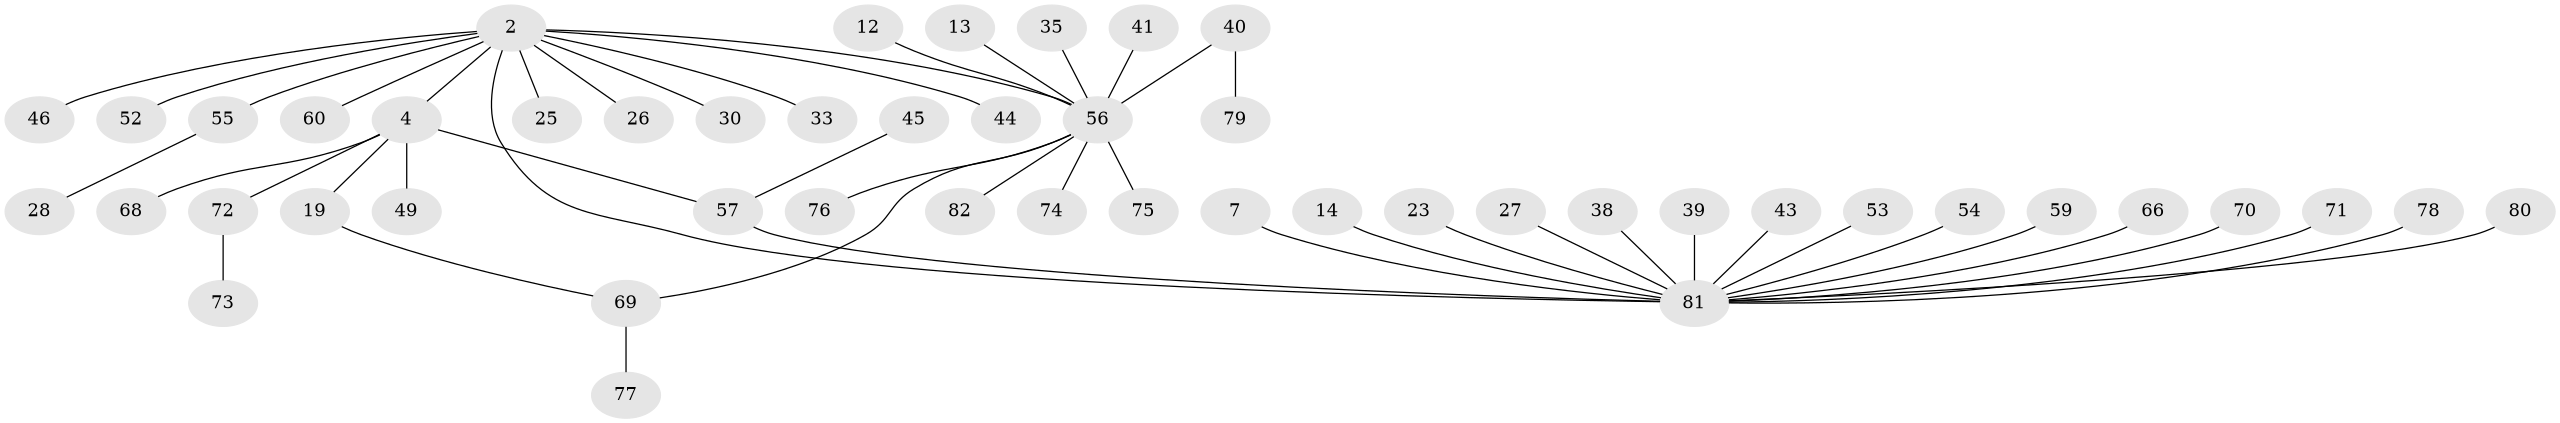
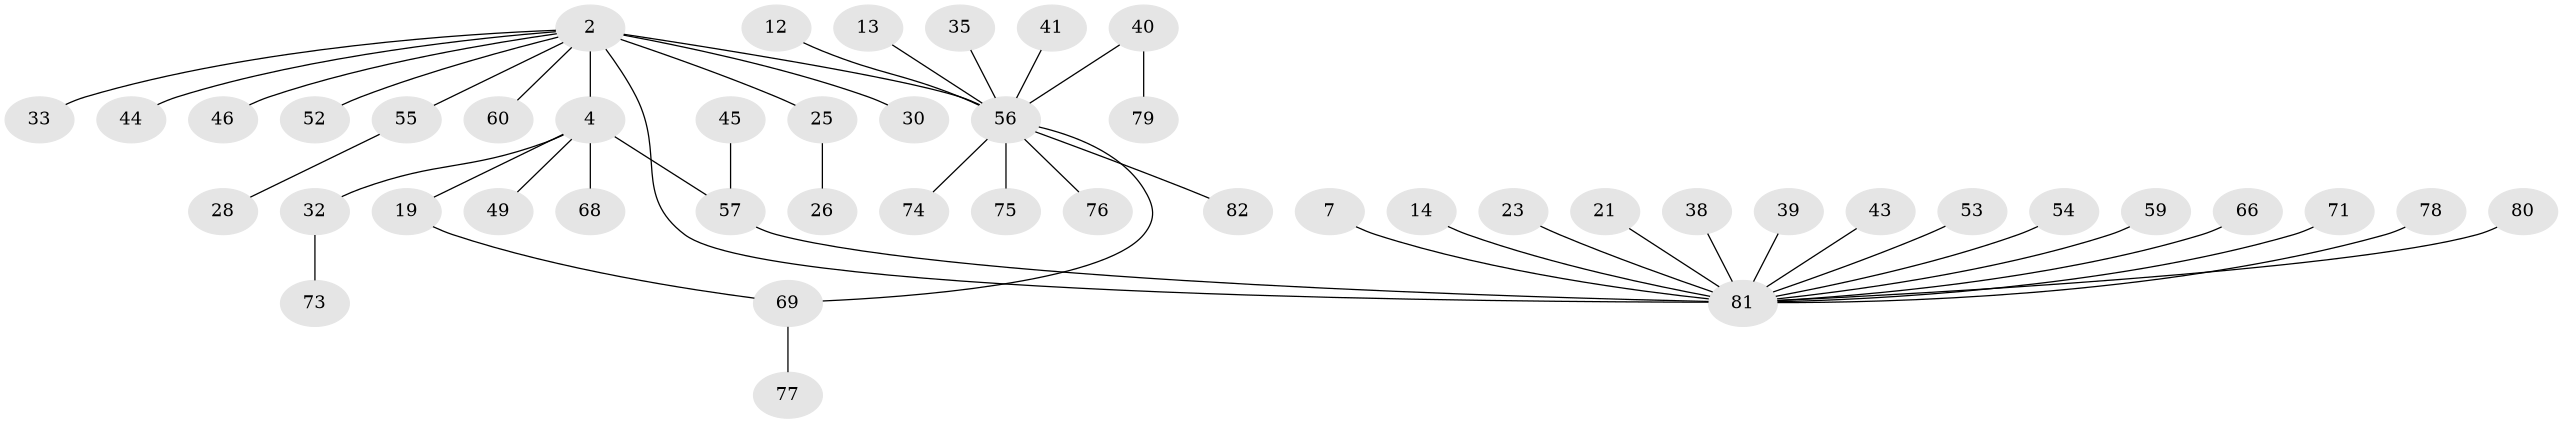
(575, 74) -> (822, 166)
(223, 212) -> (315, 212)
(1511, 212) -> (1605, 212)
(2245, 212) -> none
